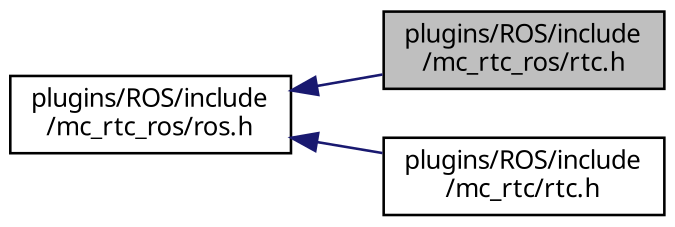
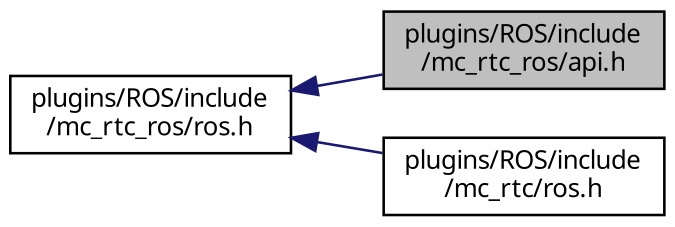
(524, 50) -> (524, 50)
(524, 176) -> (524, 176)
